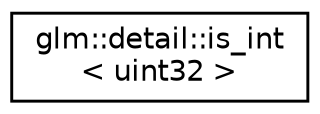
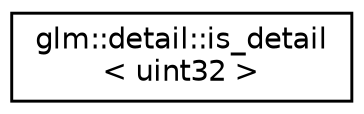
(160, 57) -> (182, 57)
